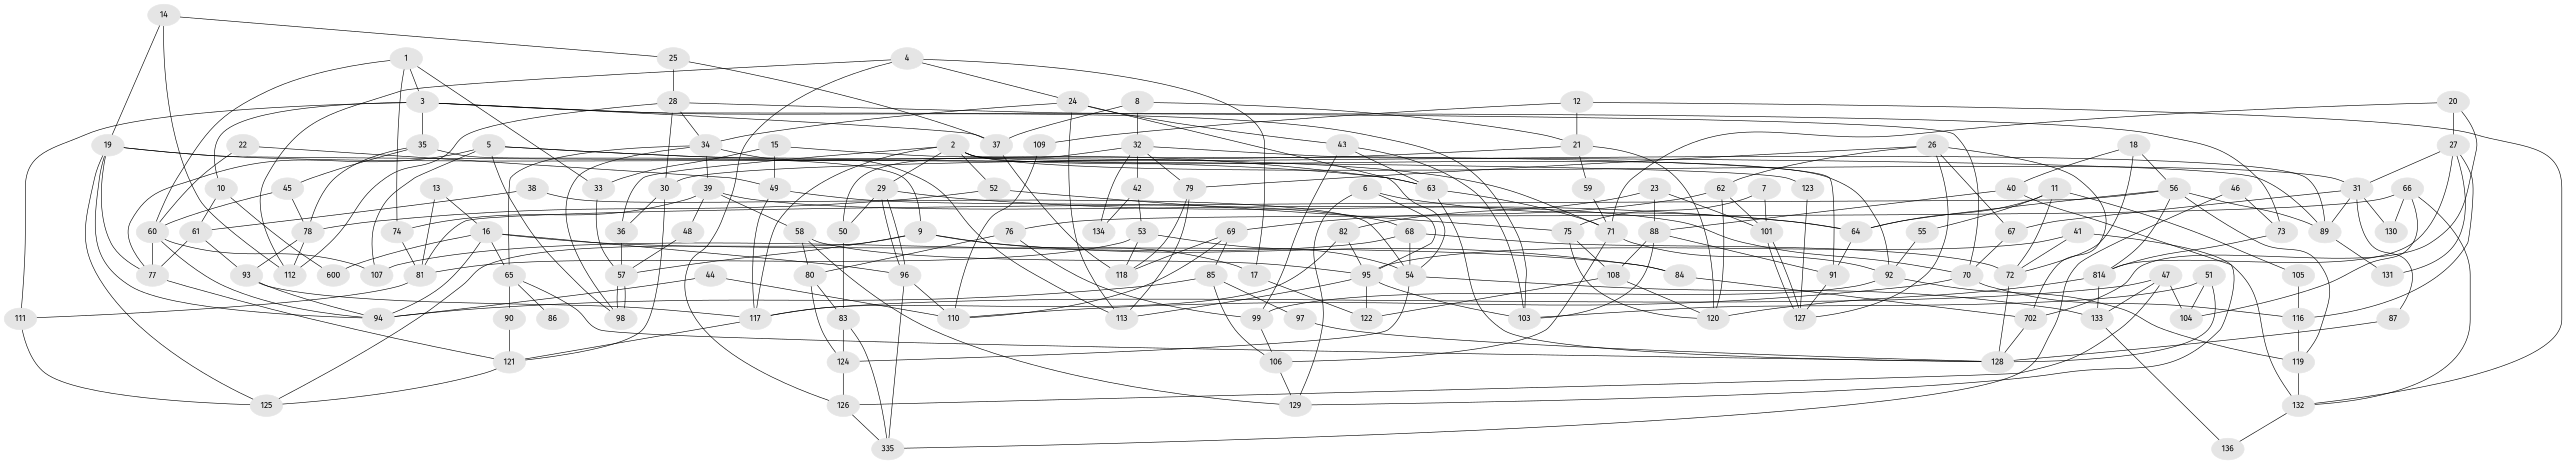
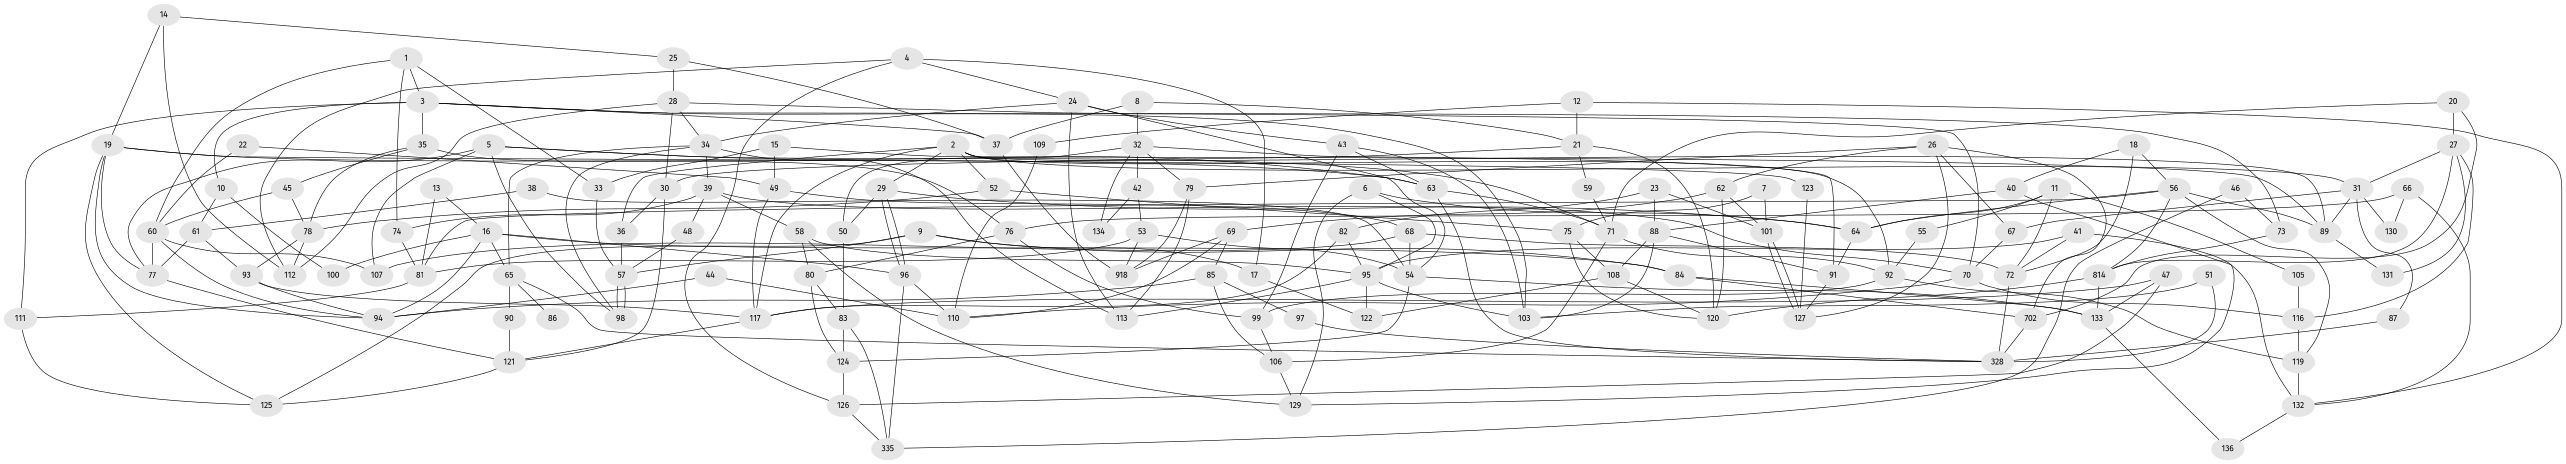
(695, 158) -> (725, 162)
(333, 275) -> (333, 275)
(1122, 275) -> (1122, 275)
none -> (1812, 287)
(2186, 319) -> none
(1998, 362) -> (1998, 362)
